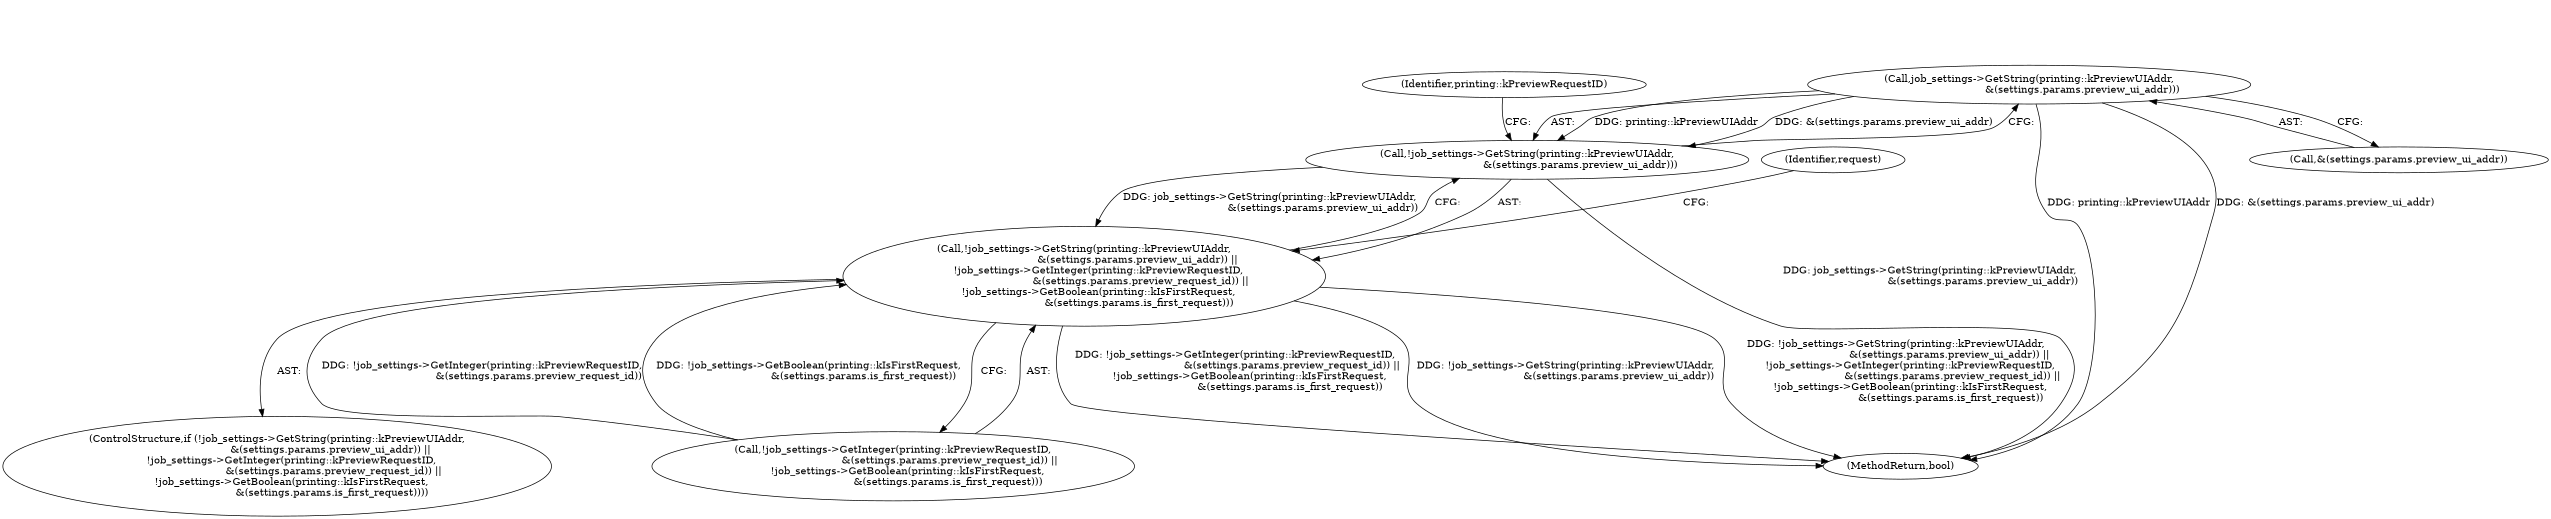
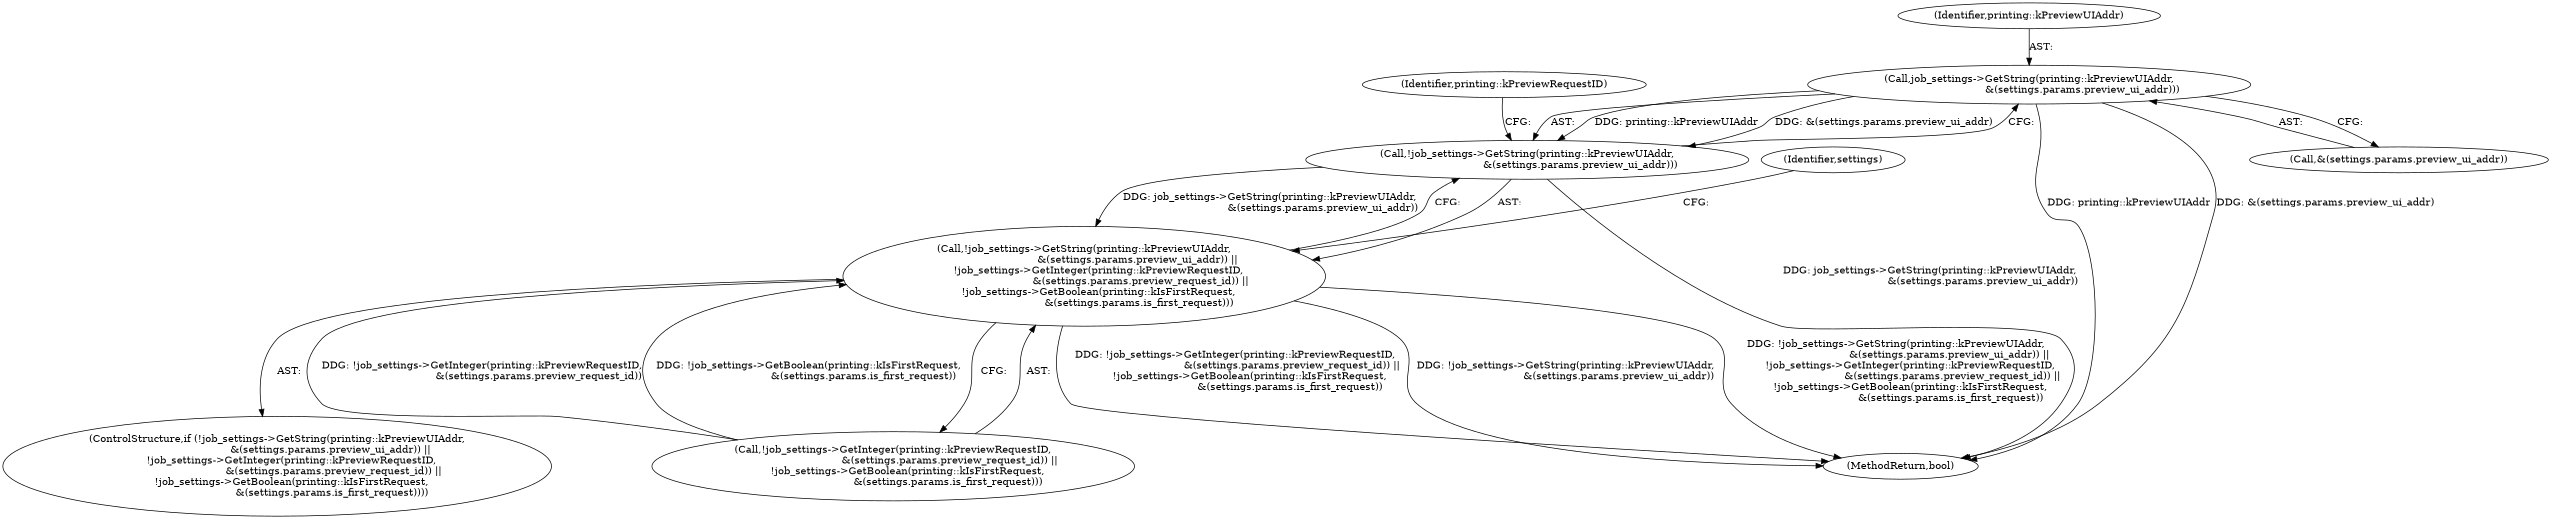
none -> (2029, 16)
(1833, 160) -> (1833, 160)
